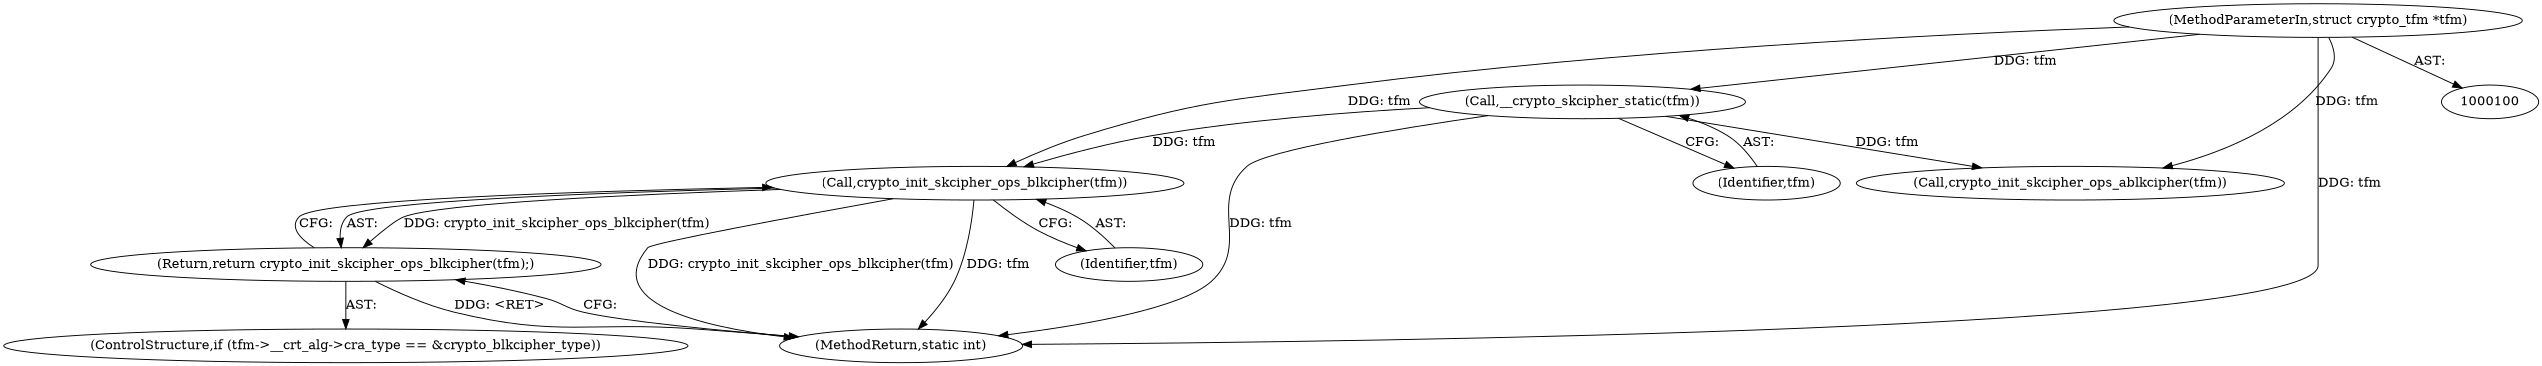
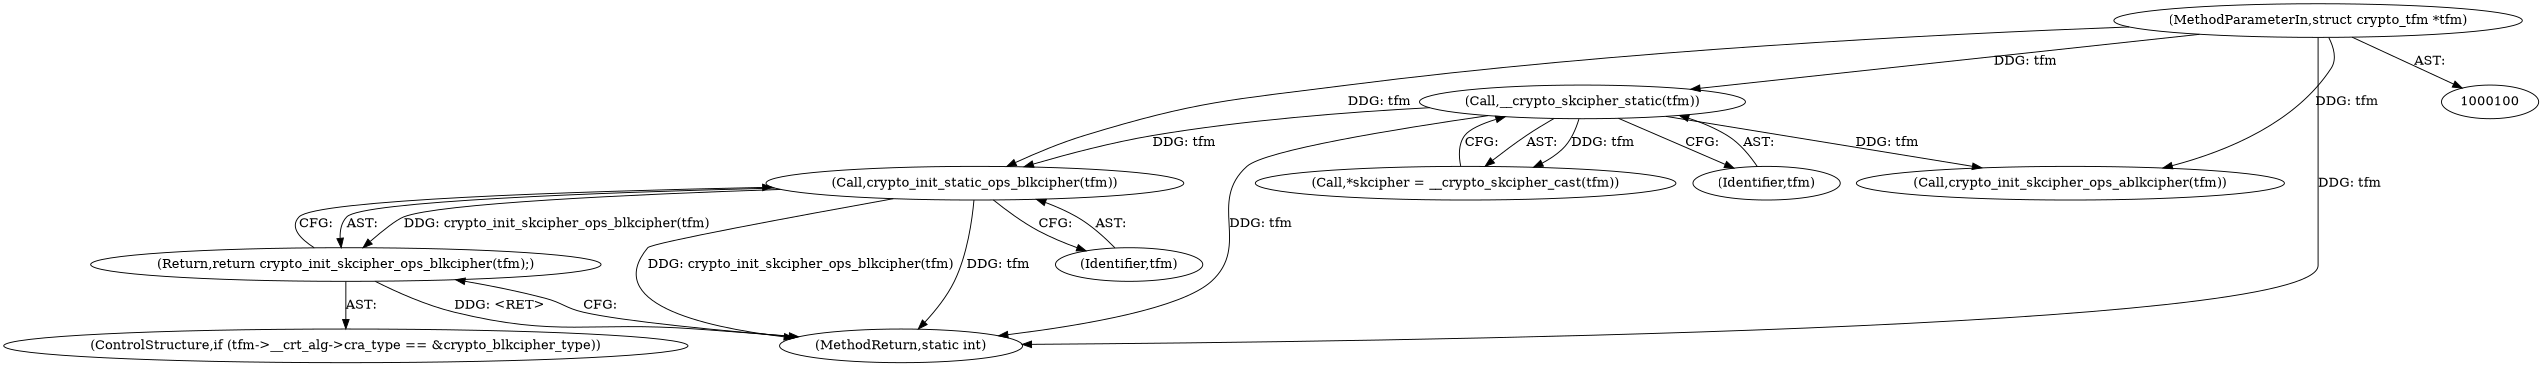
(975, 183) -> (975, 183)
none -> (1466, 183)
